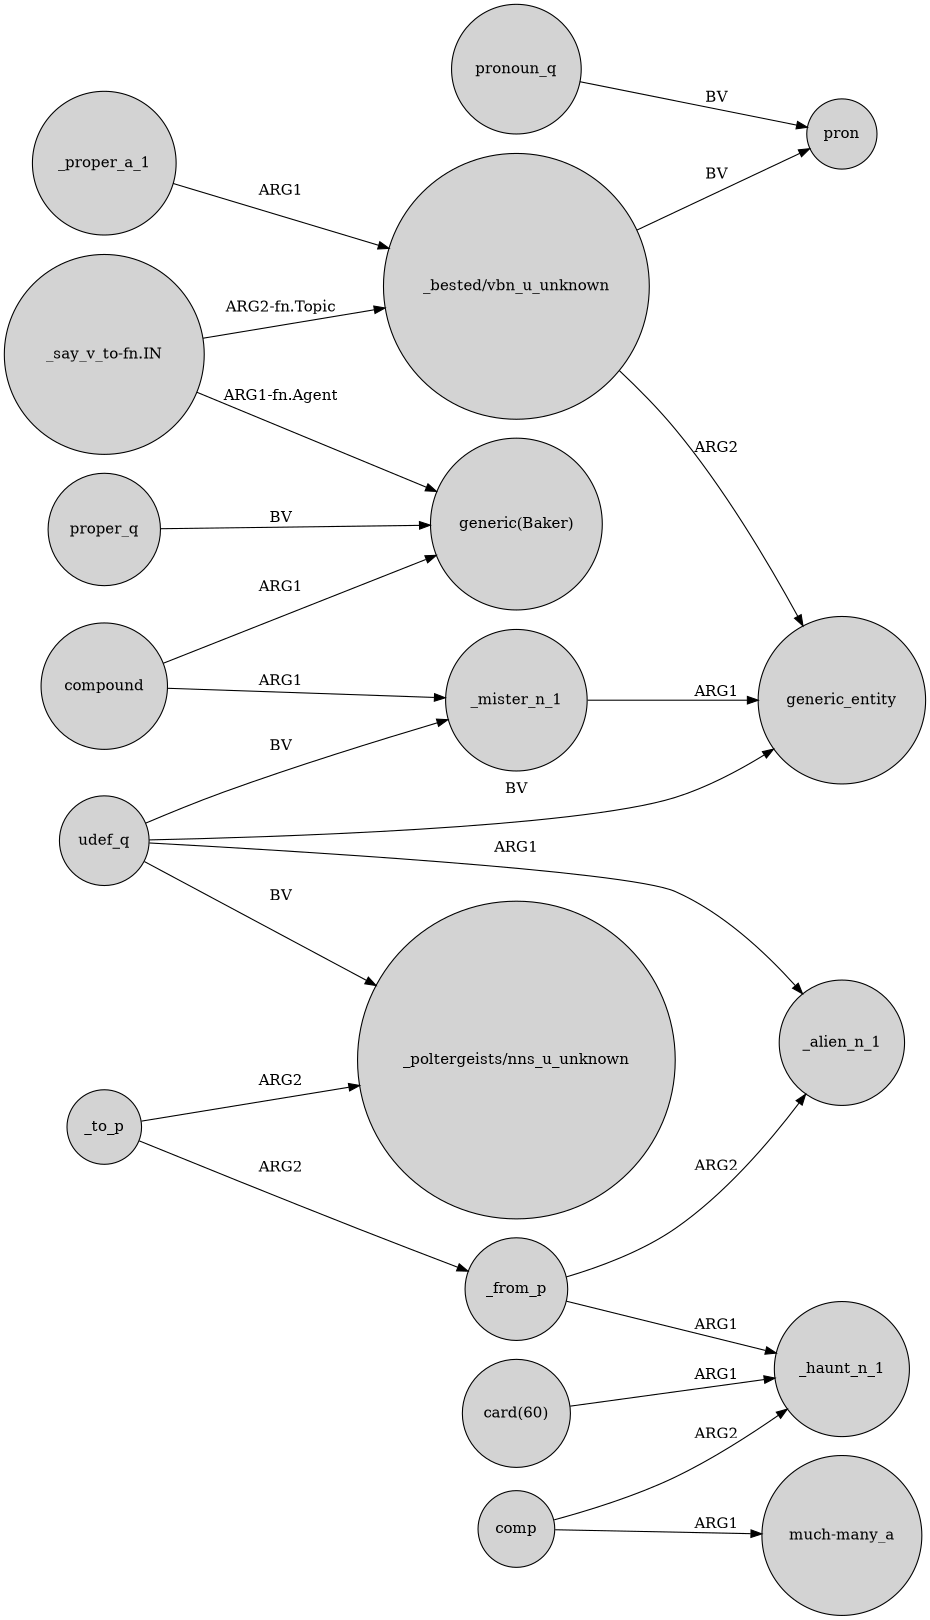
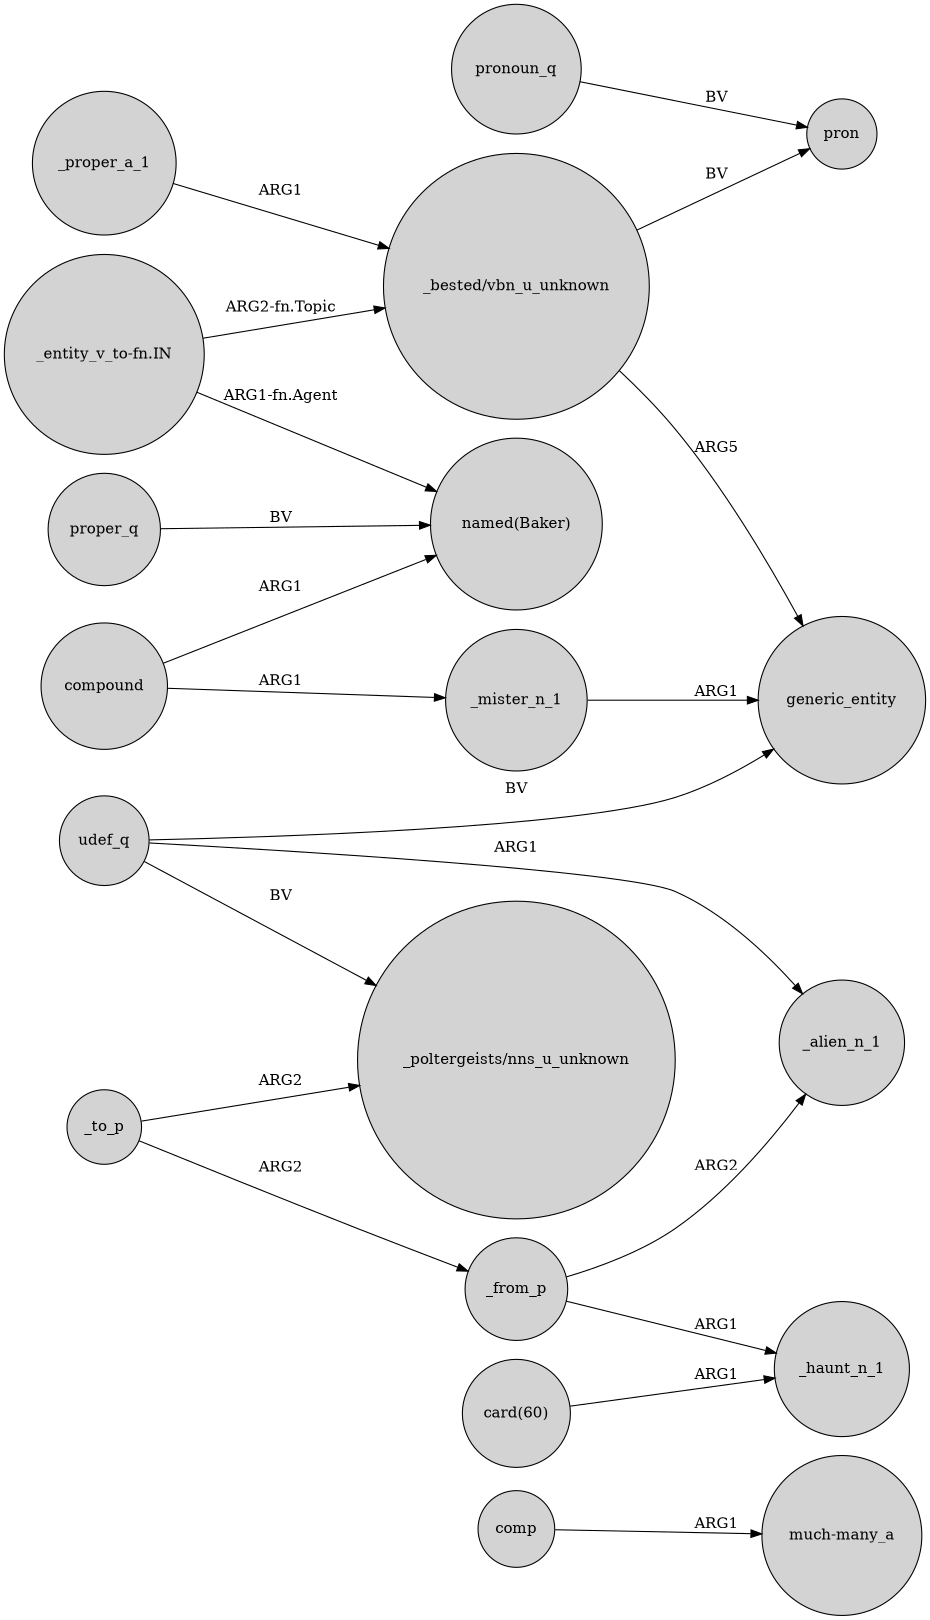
(104, 354) -> (104, 354)
(717, 448) -> (717, 448)
(516, 524) -> (516, 524)
(290, 769) -> none
(671, 1479) -> none
